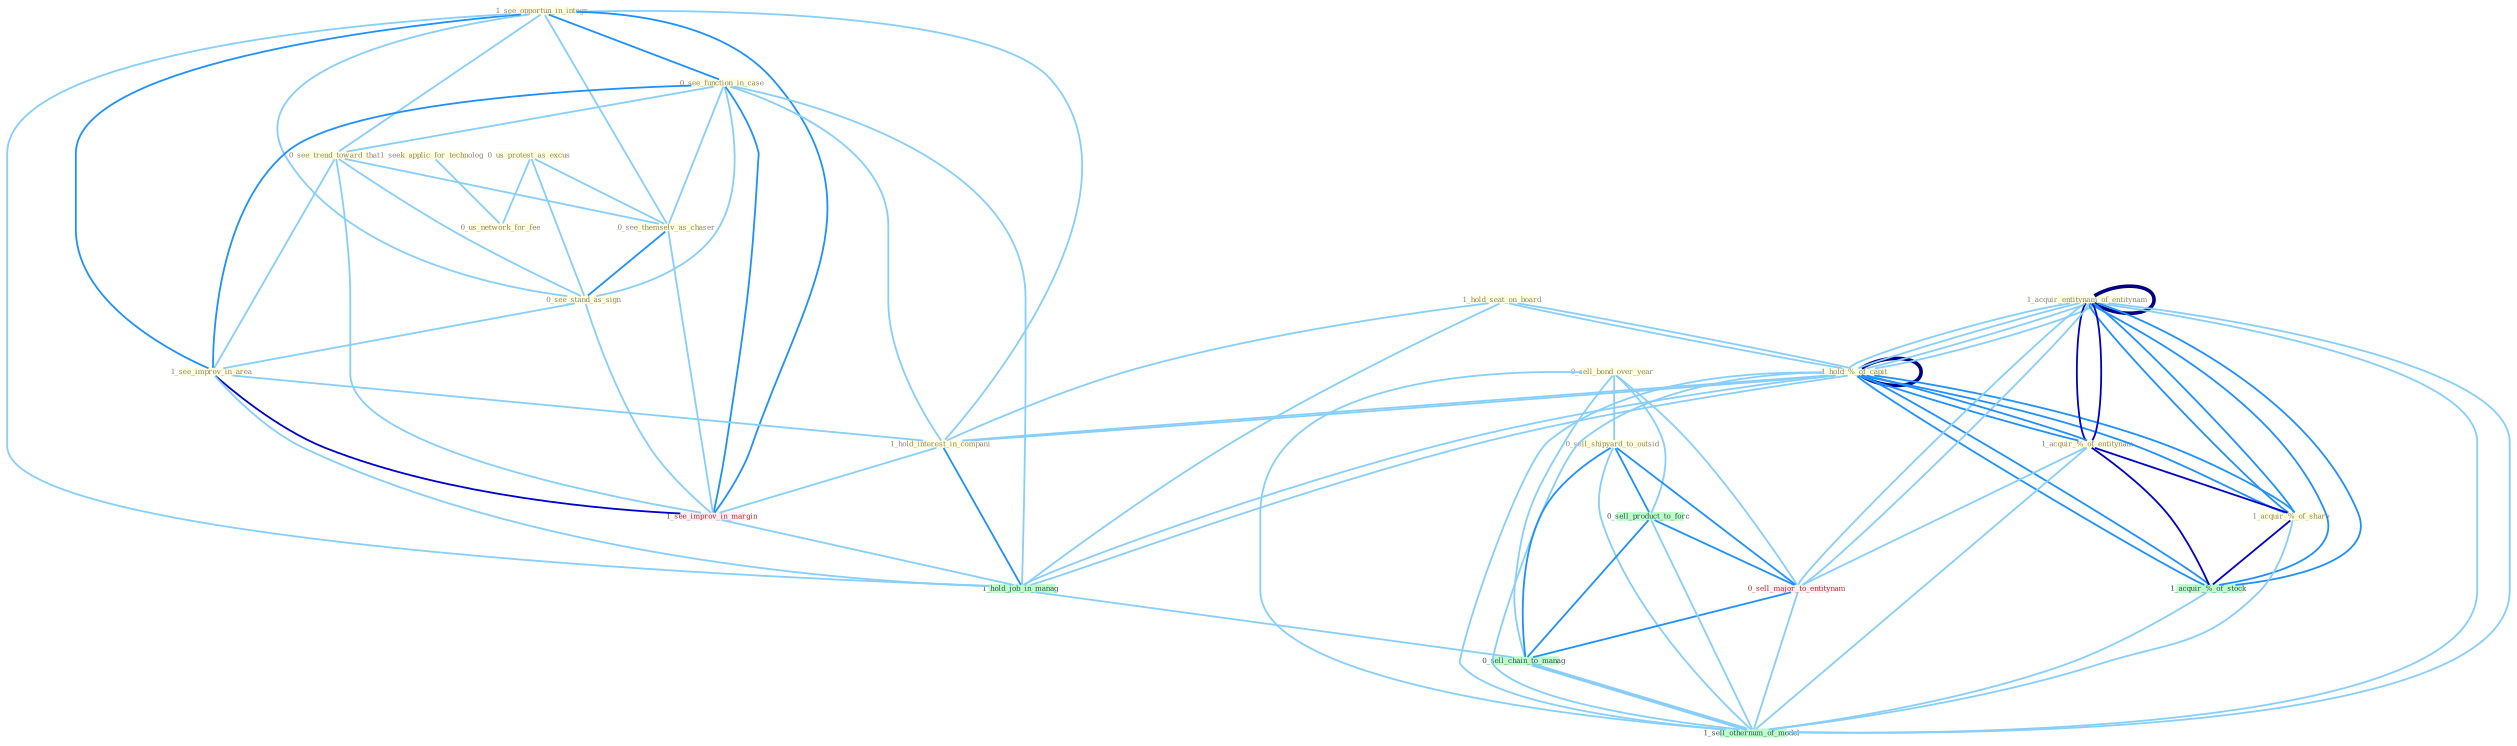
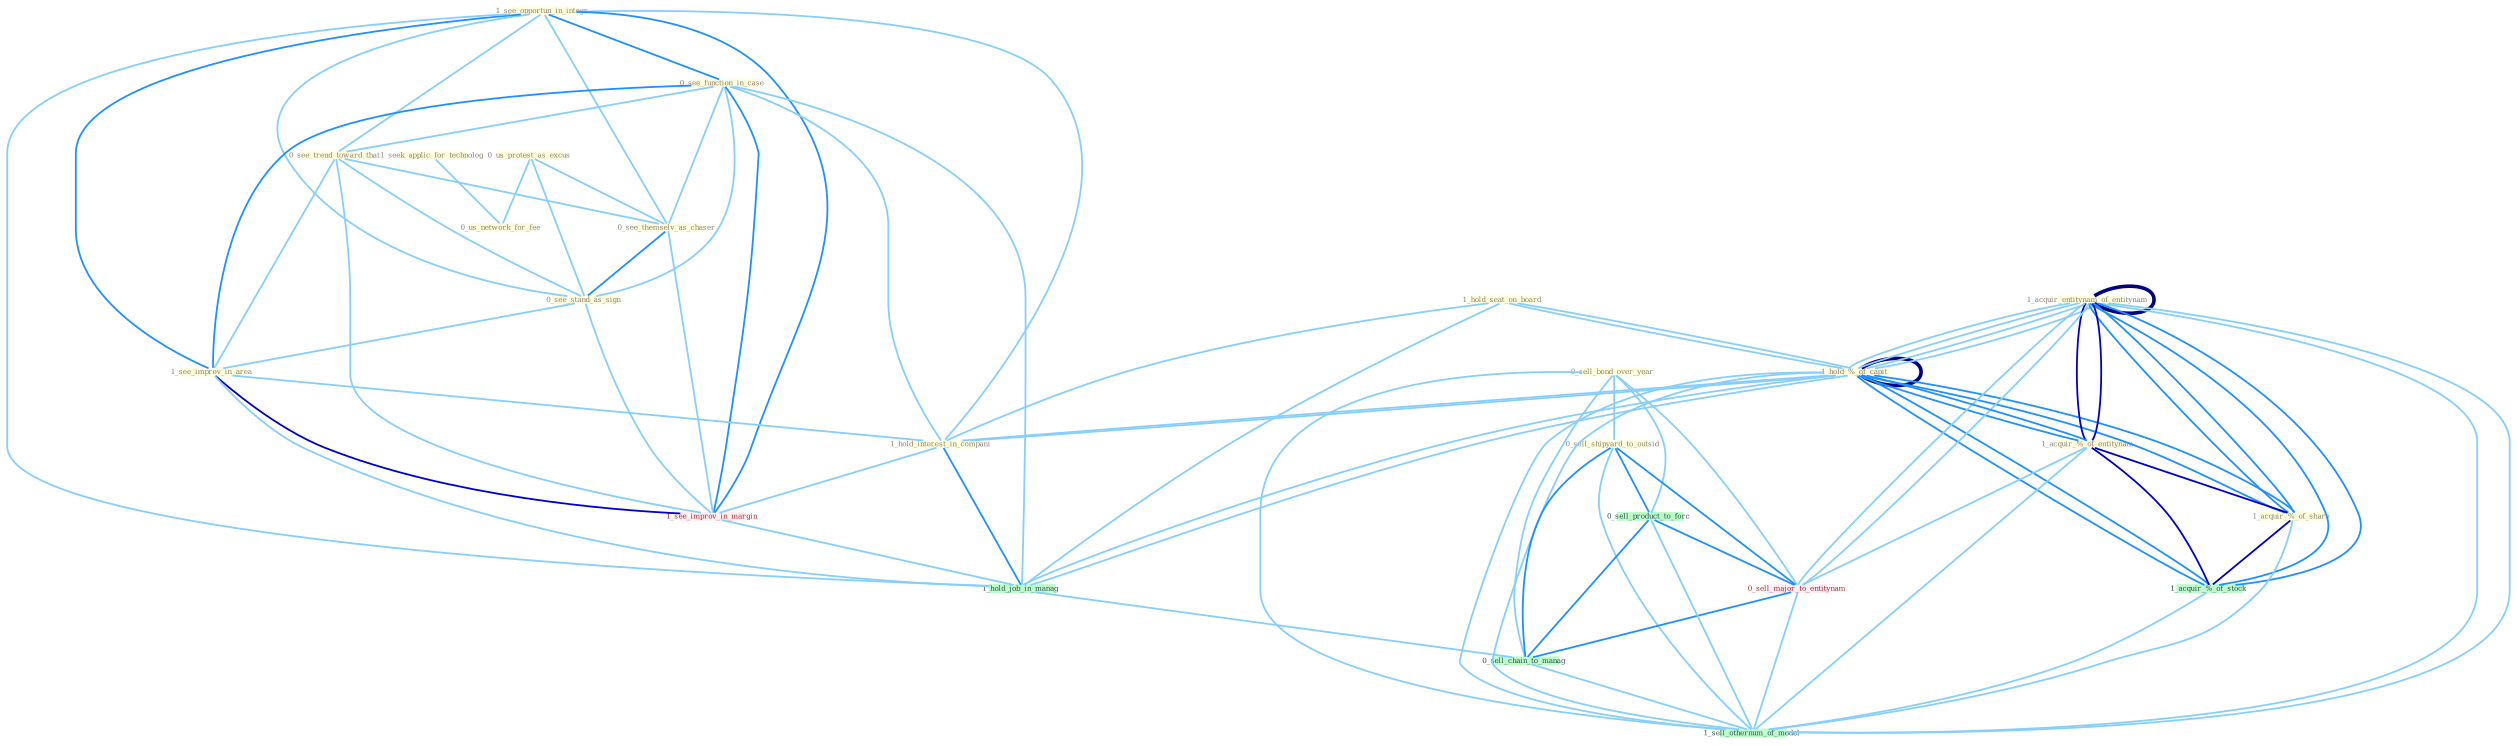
(1639, 697) -> (1639, 697)
